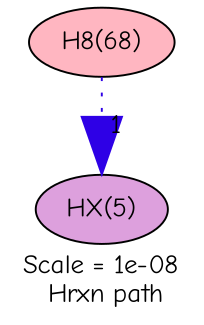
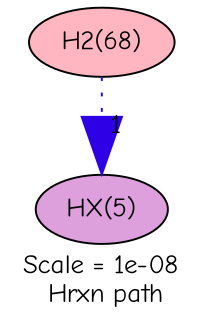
(102, 42) -> (102, 42)
